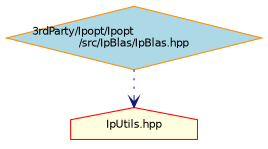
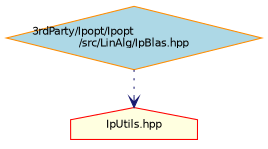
(134, 38) -> (134, 38)
